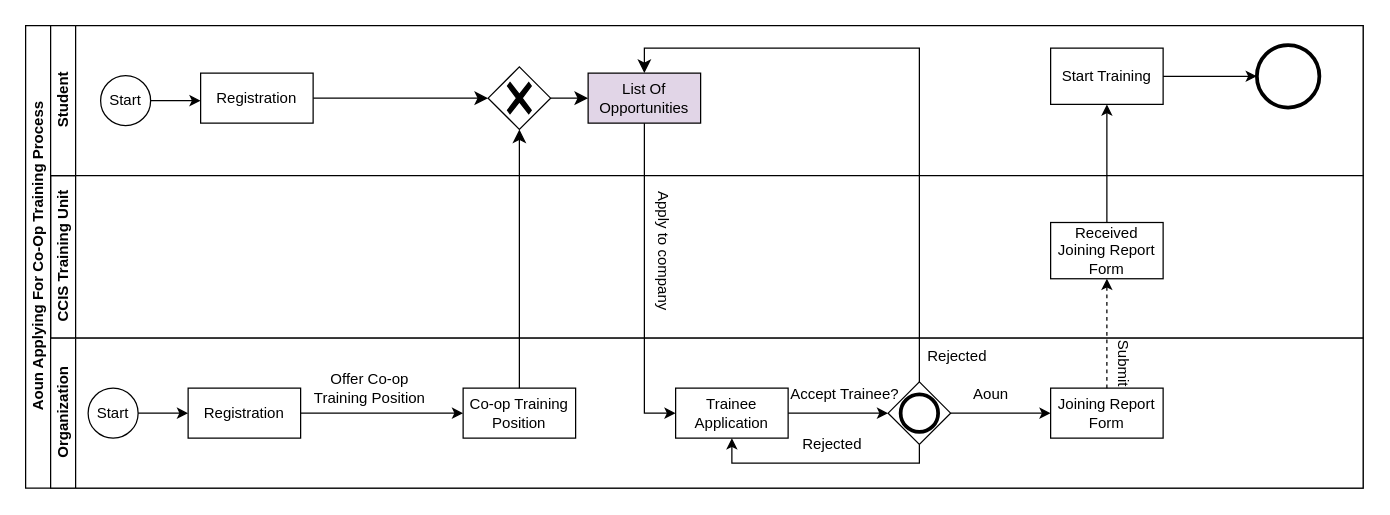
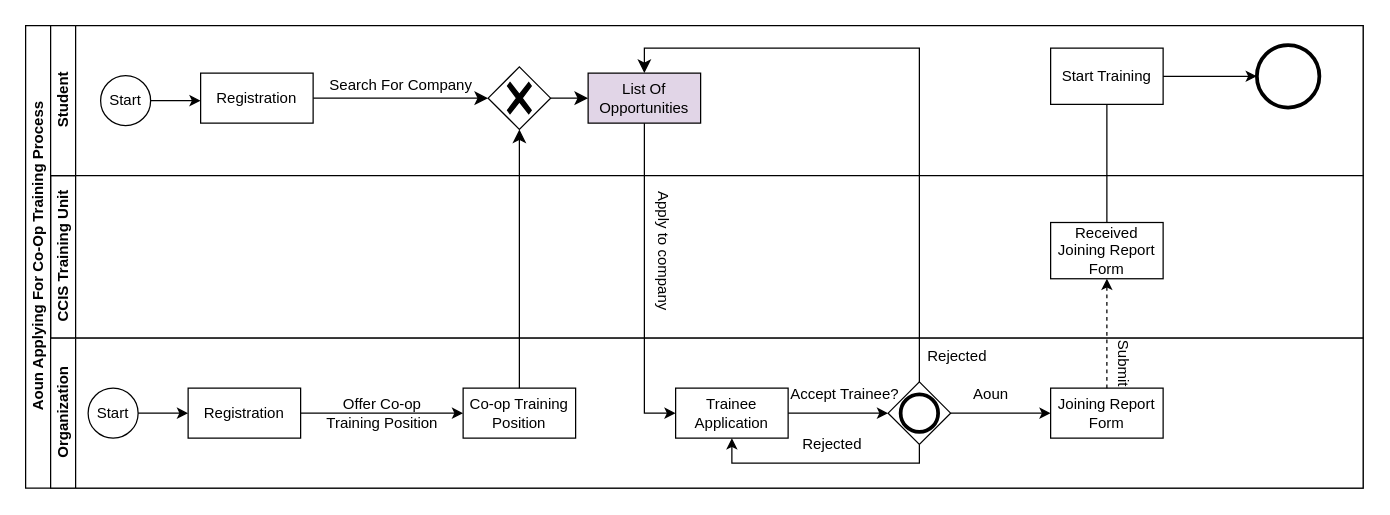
none -> (401, 86)
(1107, 114) -> (1107, 110)
(369, 388) -> (382, 413)
